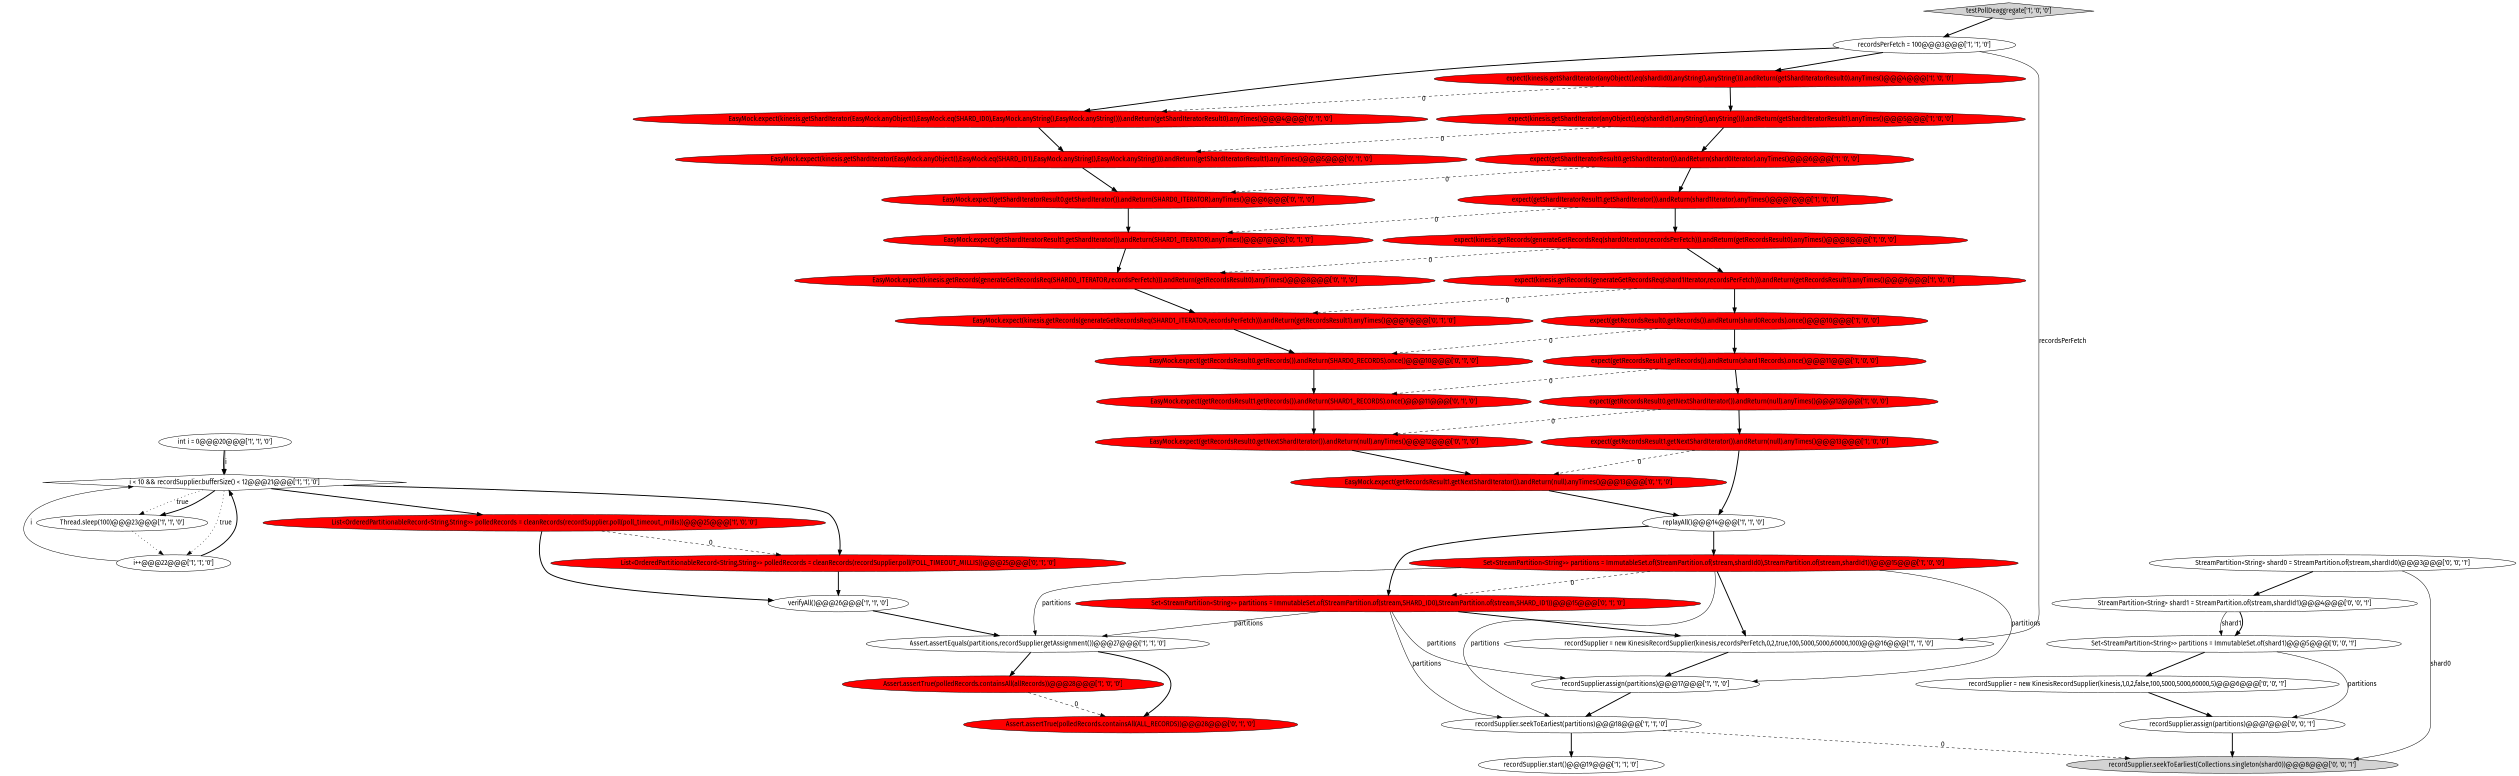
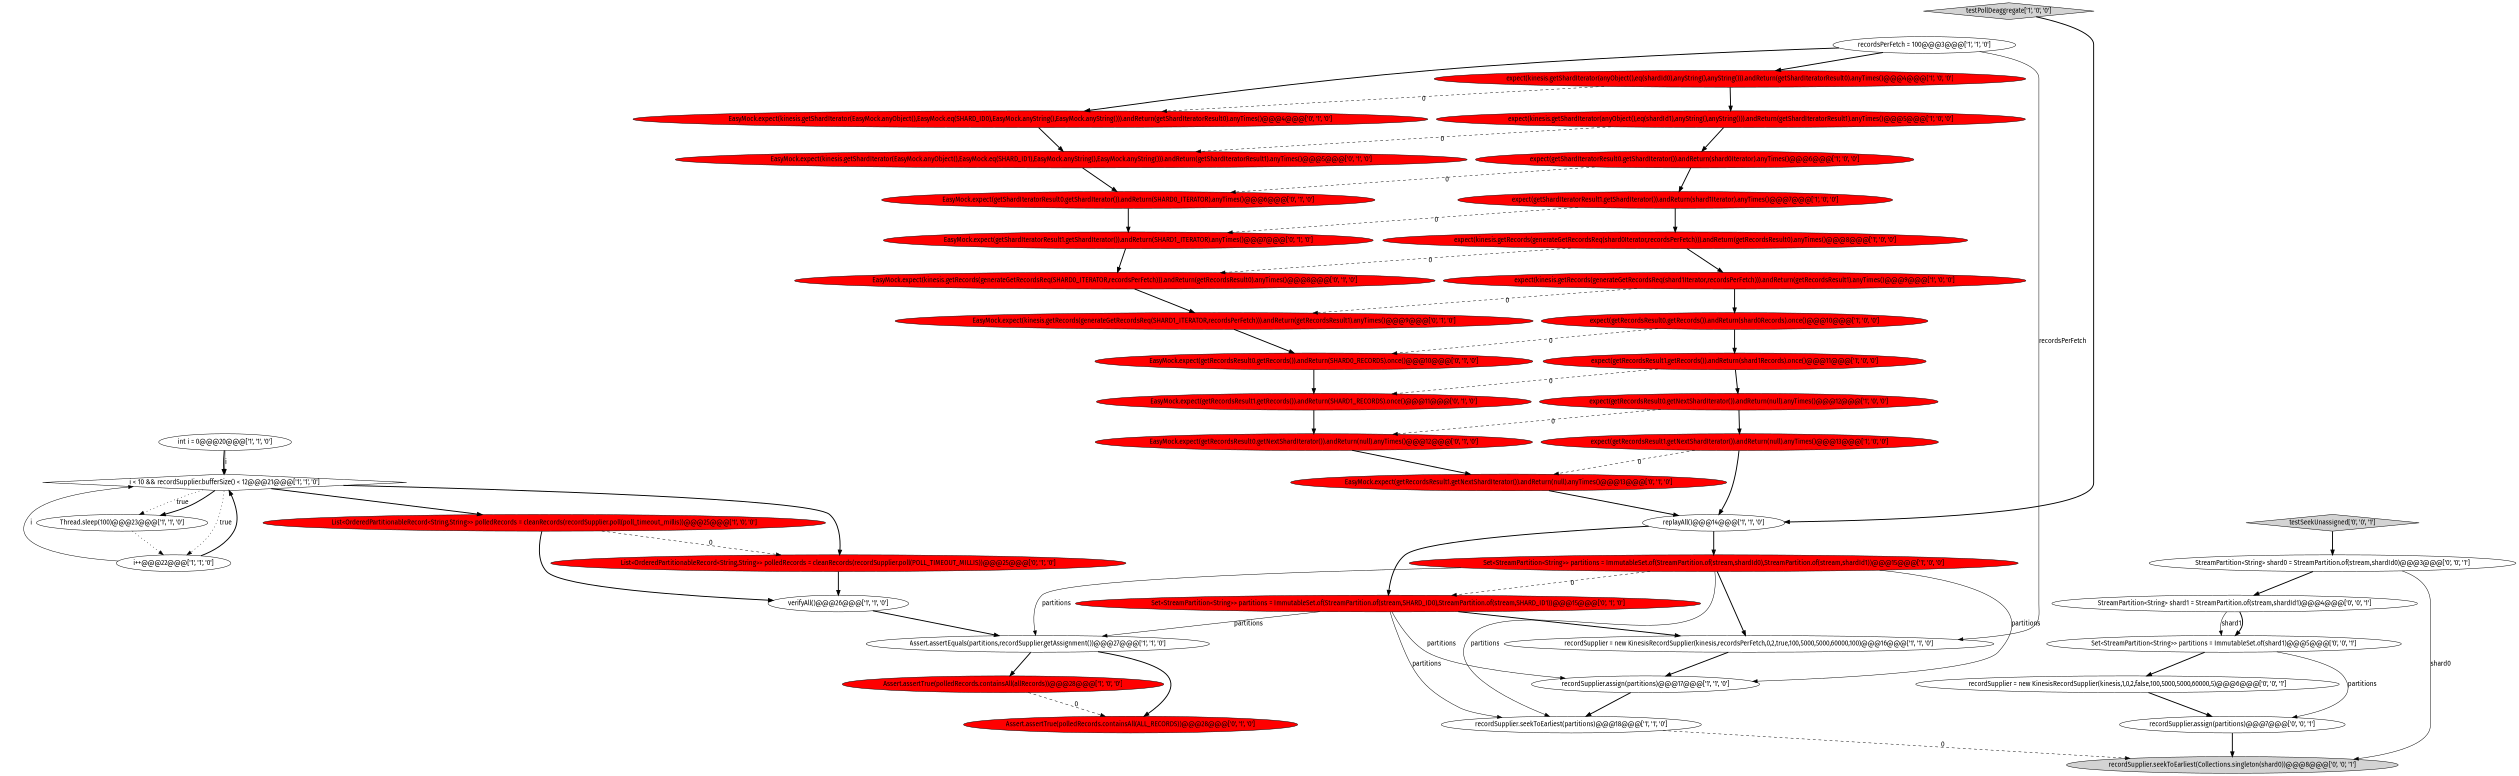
(1971, 27) -> (2094, 386)
none -> (2333, 523)
(1571, 765) -> none
